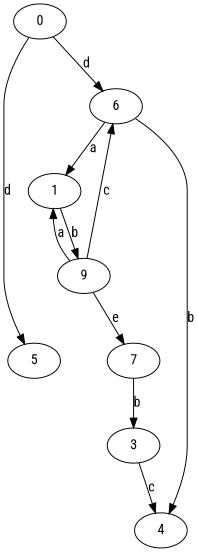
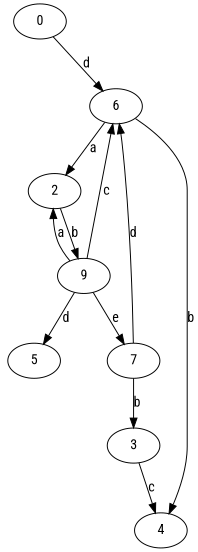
(4, 185) -> (62, 314)
(55, 191) -> (55, 191)
none -> (130, 238)
